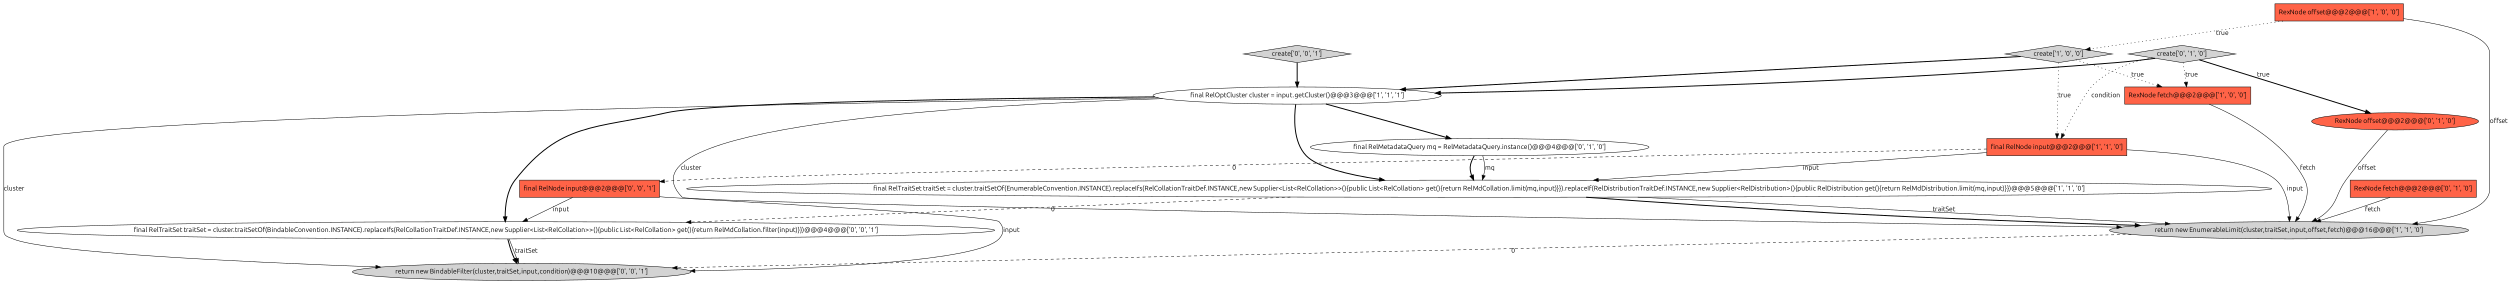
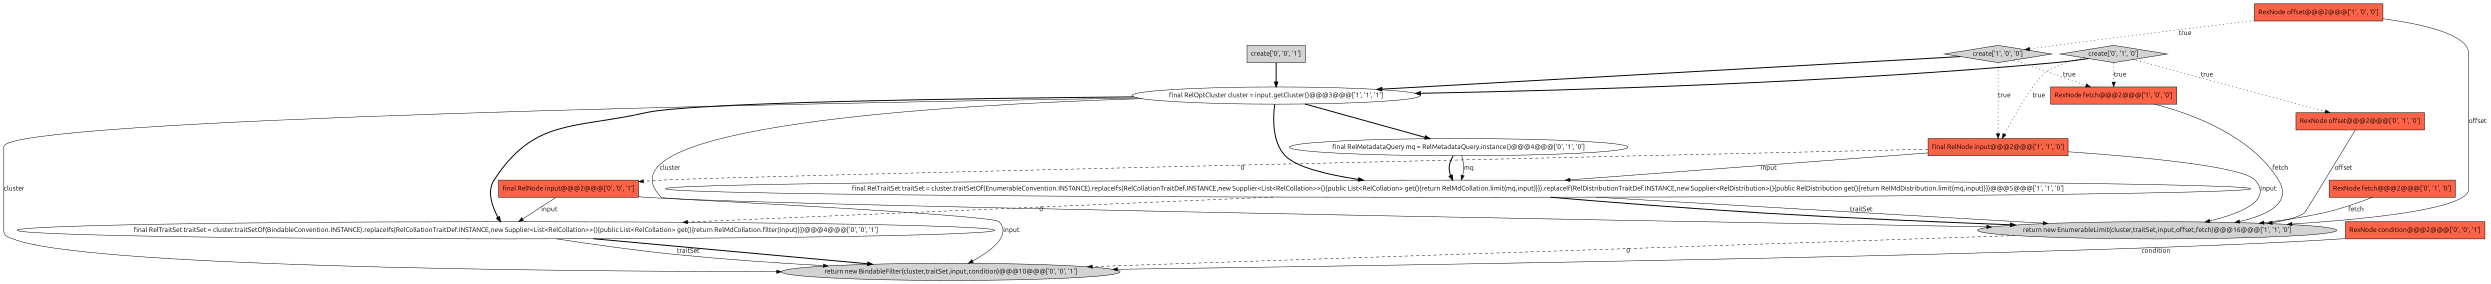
(1297, 54) -> (1276, 54)
(2282, 86) -> (2229, 86)
(2106, 96) -> (2039, 96)
(2395, 121) -> (2360, 121)
none -> (2415, 230)
